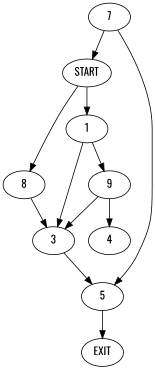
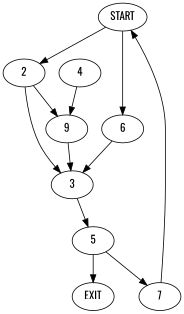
(87, 129) -> (24, 73)
(152, 155) -> (123, 266)
(24, 185) -> (123, 129)
(109, 209) -> (74, 97)
